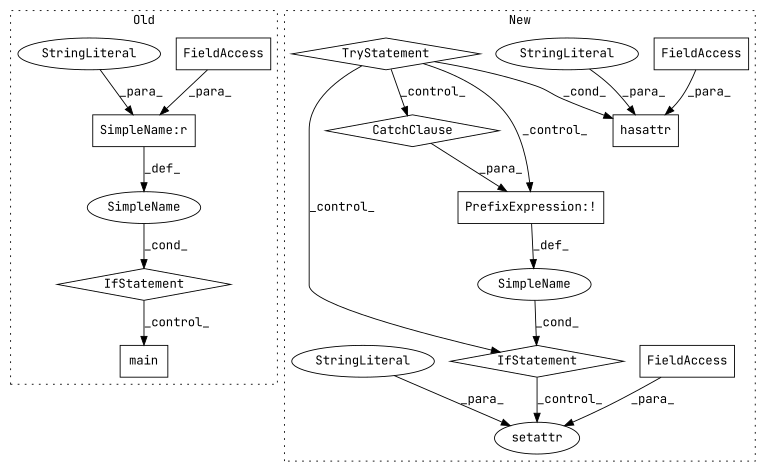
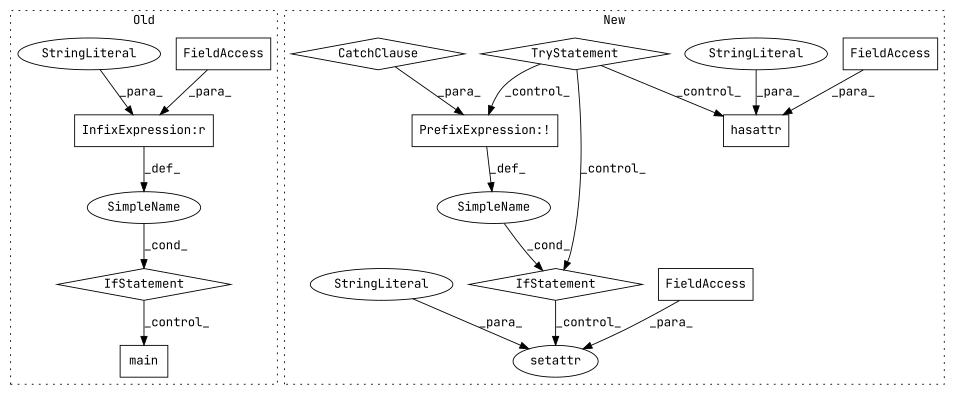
(398, 88) -> none
(585, 92) -> (709, 92)
(144, 131) -> (144, 131)
